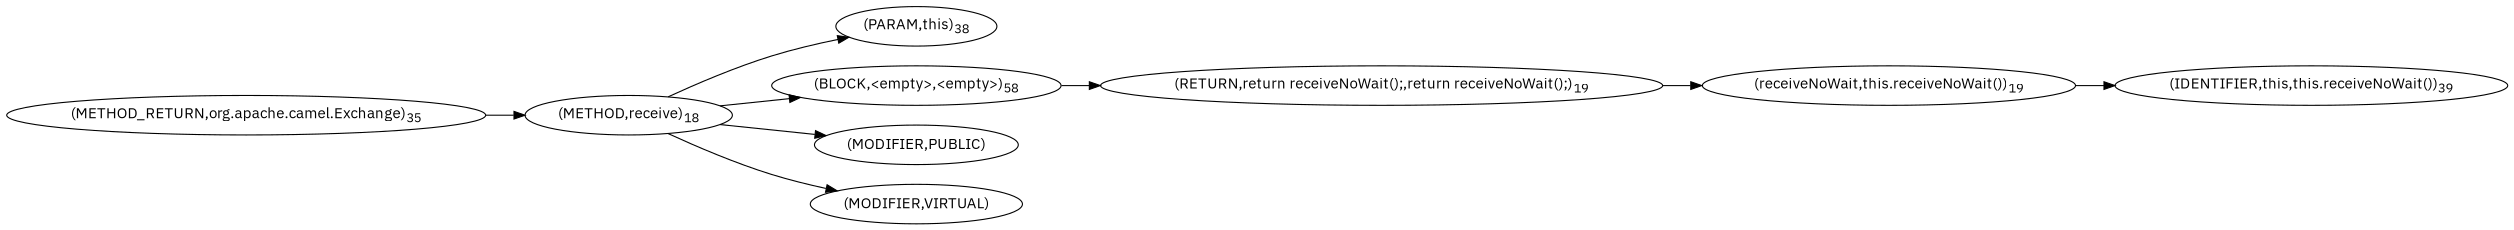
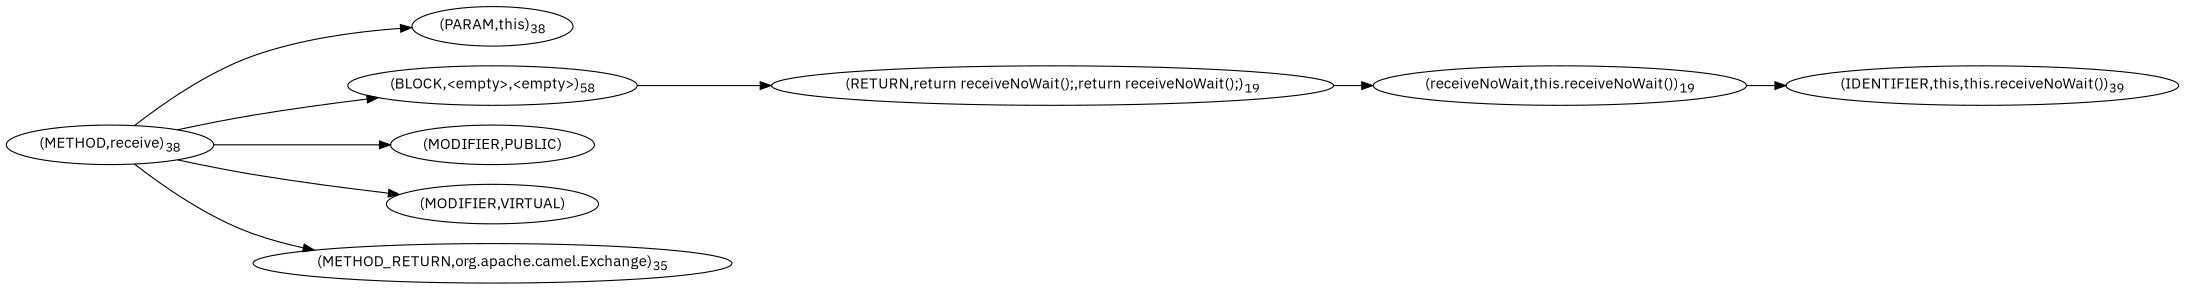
(692, 114) -> (173, 143)
(500, 115) -> (214, 216)
